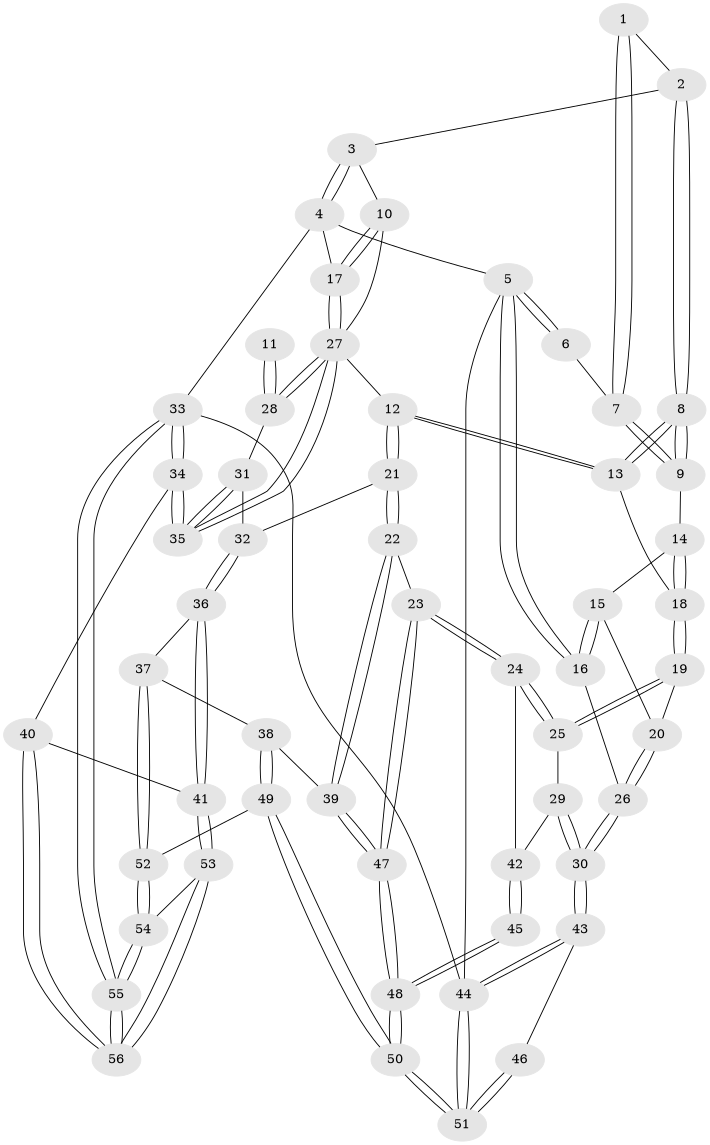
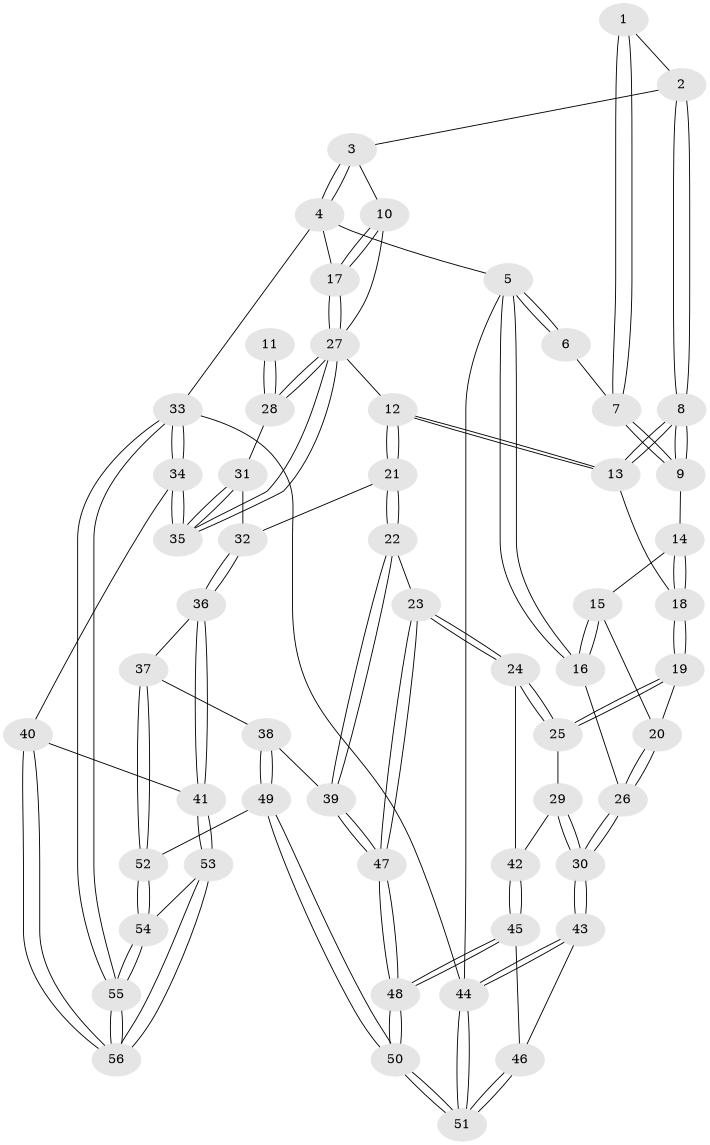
none -> (518, 995)
